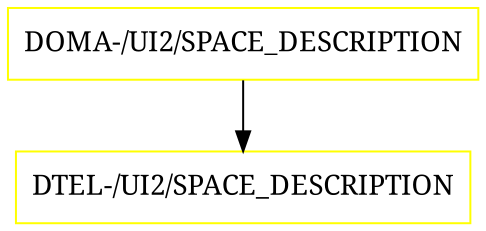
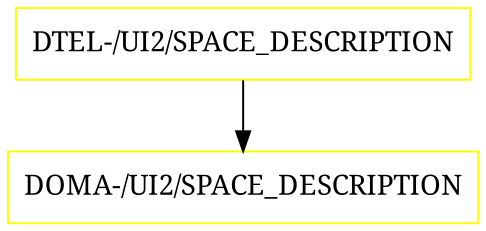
(243, 106) -> (243, 106)
